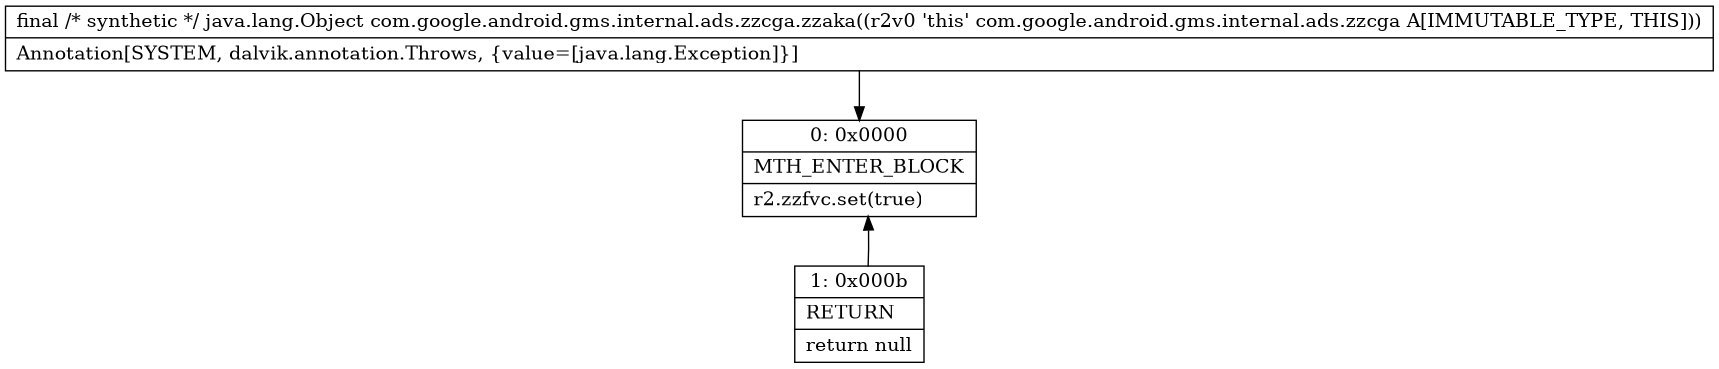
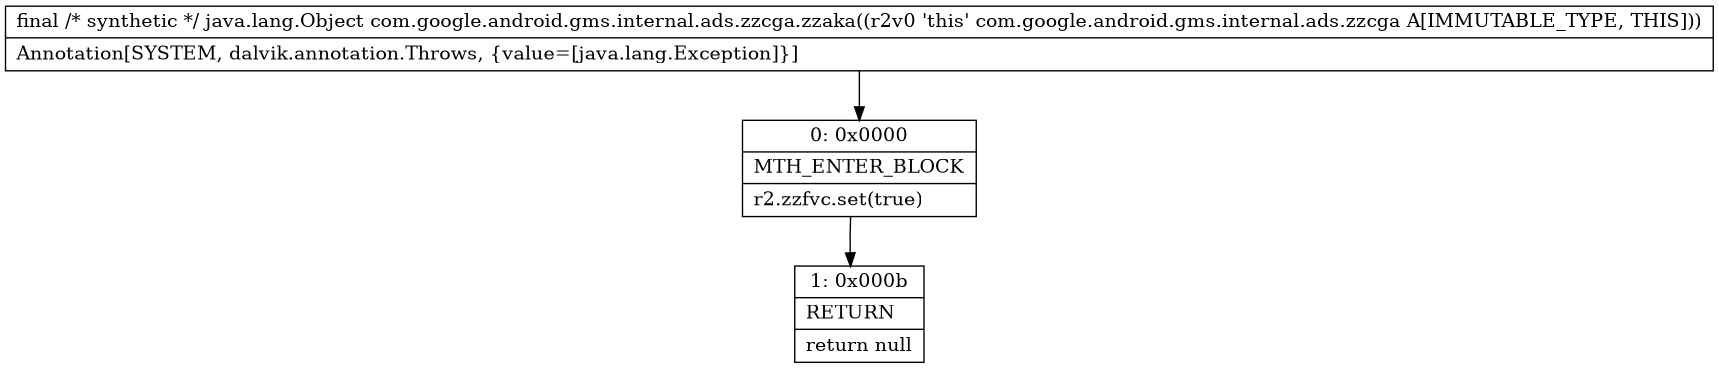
(869, 248) -> (850, 234)
